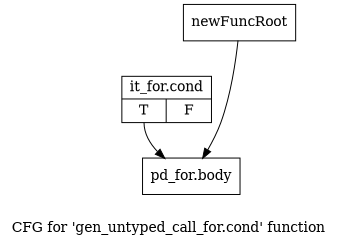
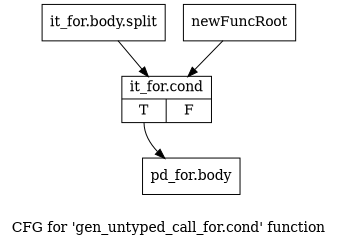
none -> (104, 23)
(228, 97) -> (209, 55)
